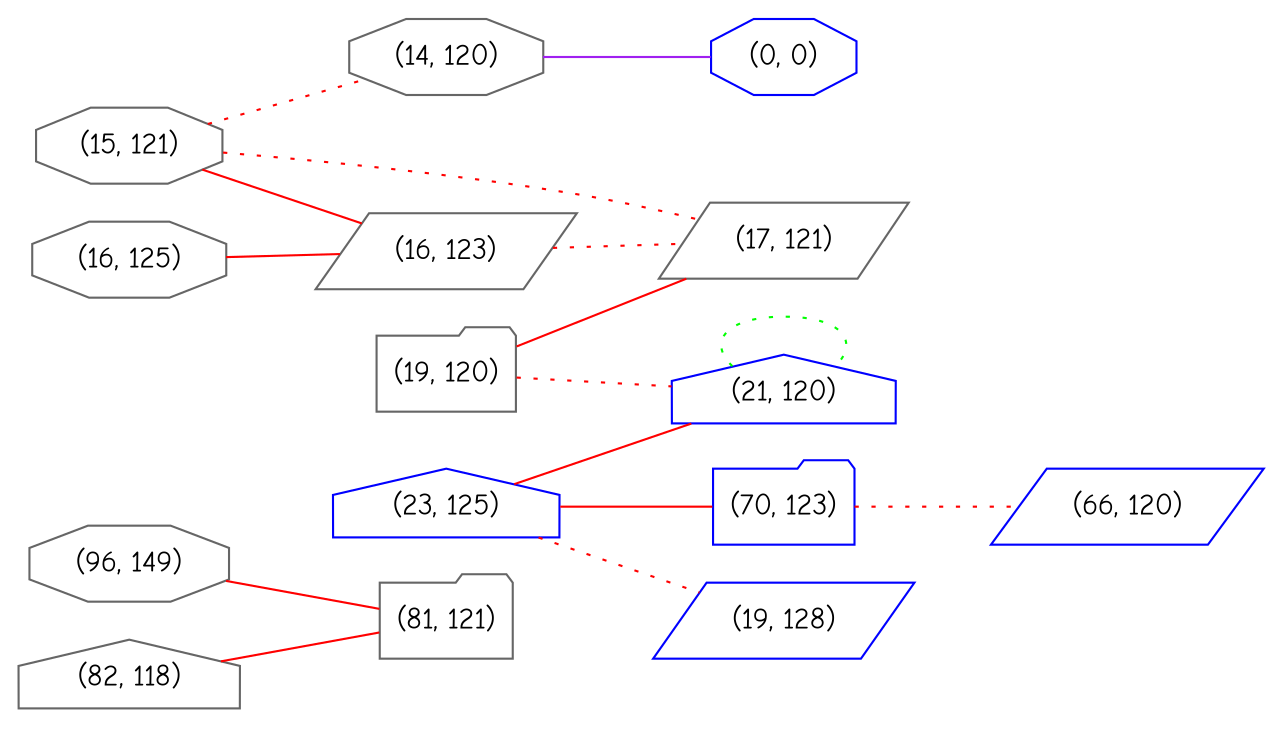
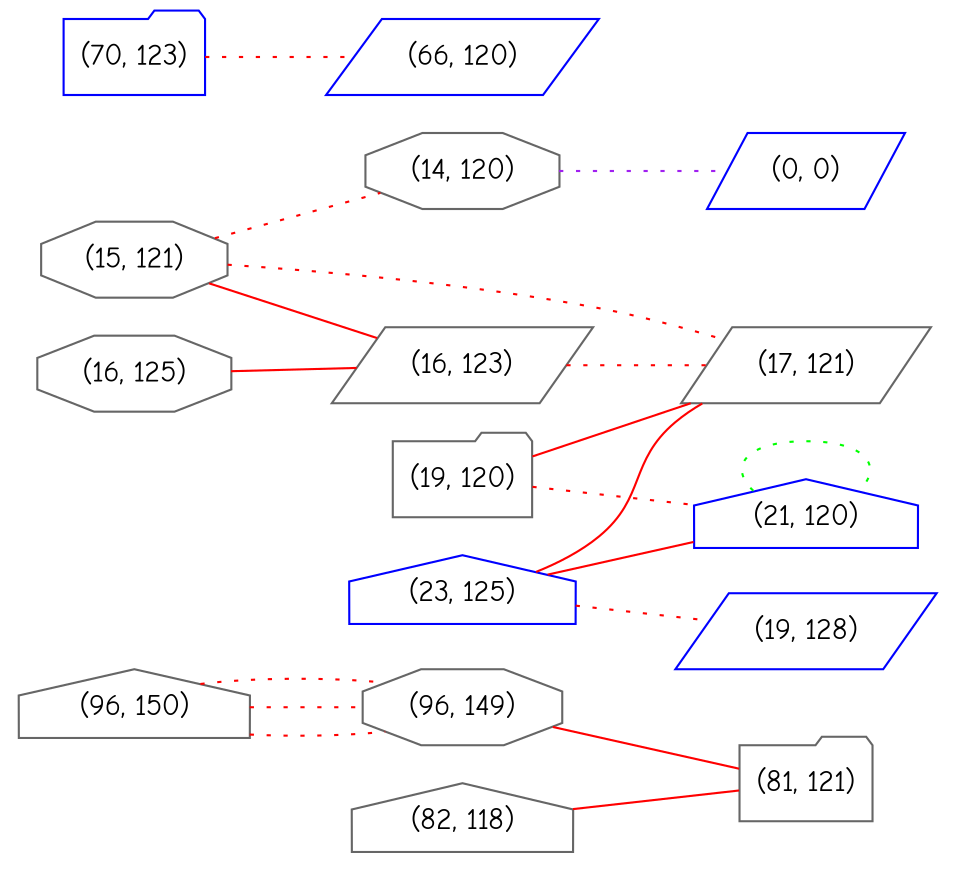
(627, 57) -> (643, 171)
(784, 57) -> (806, 171)
(636, 507) -> (620, 513)
none -> (134, 707)
